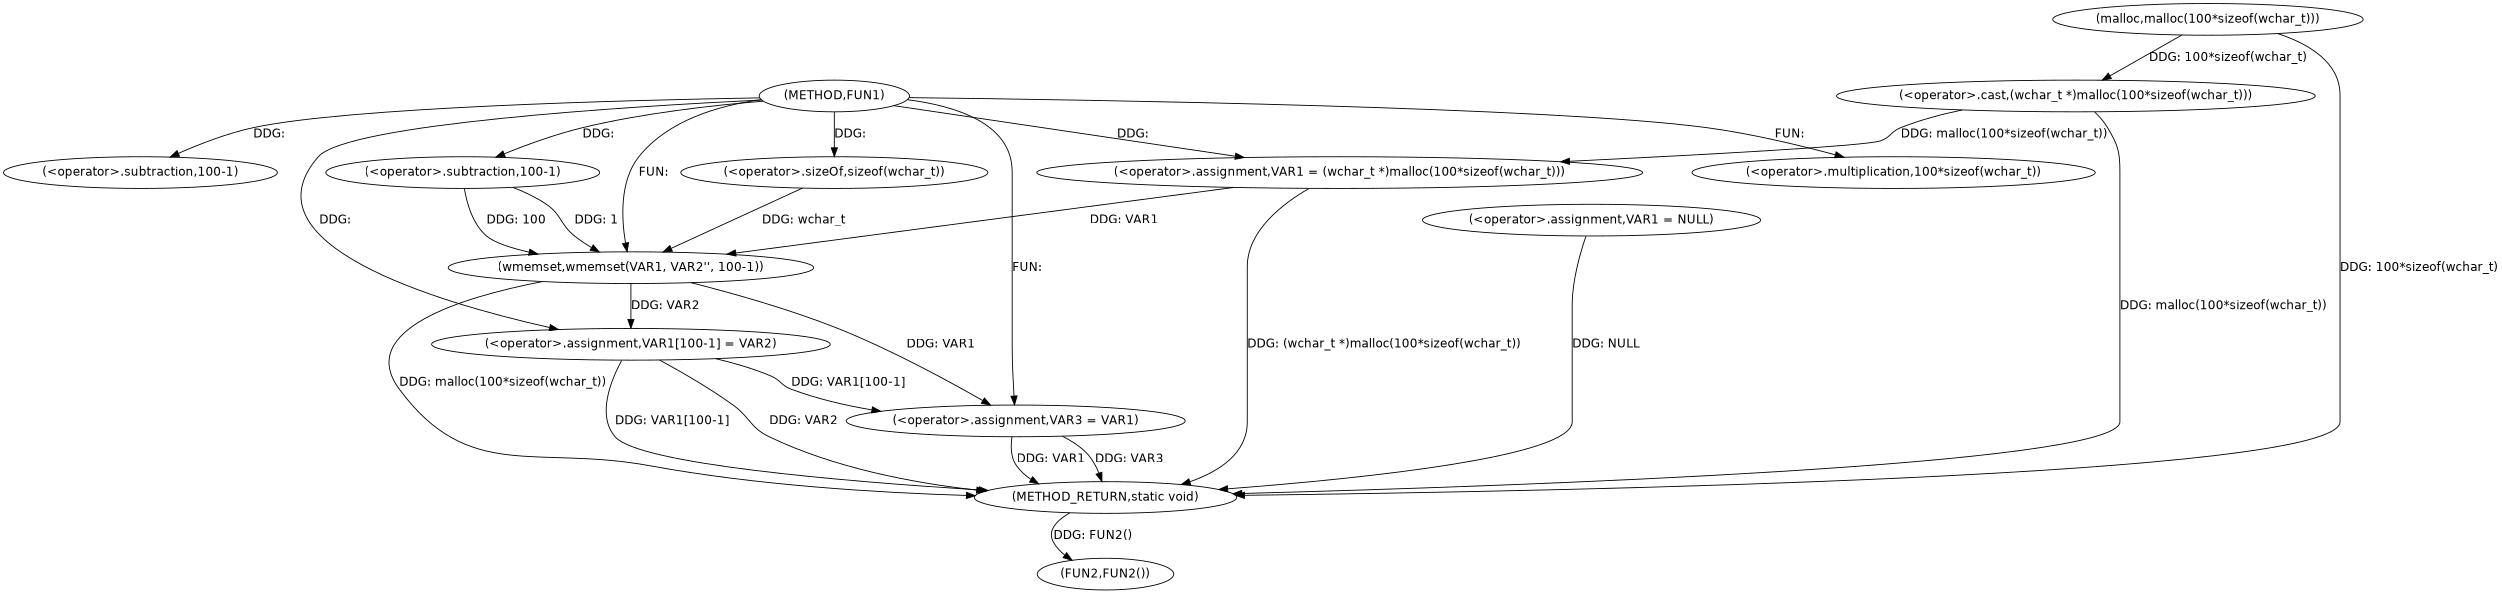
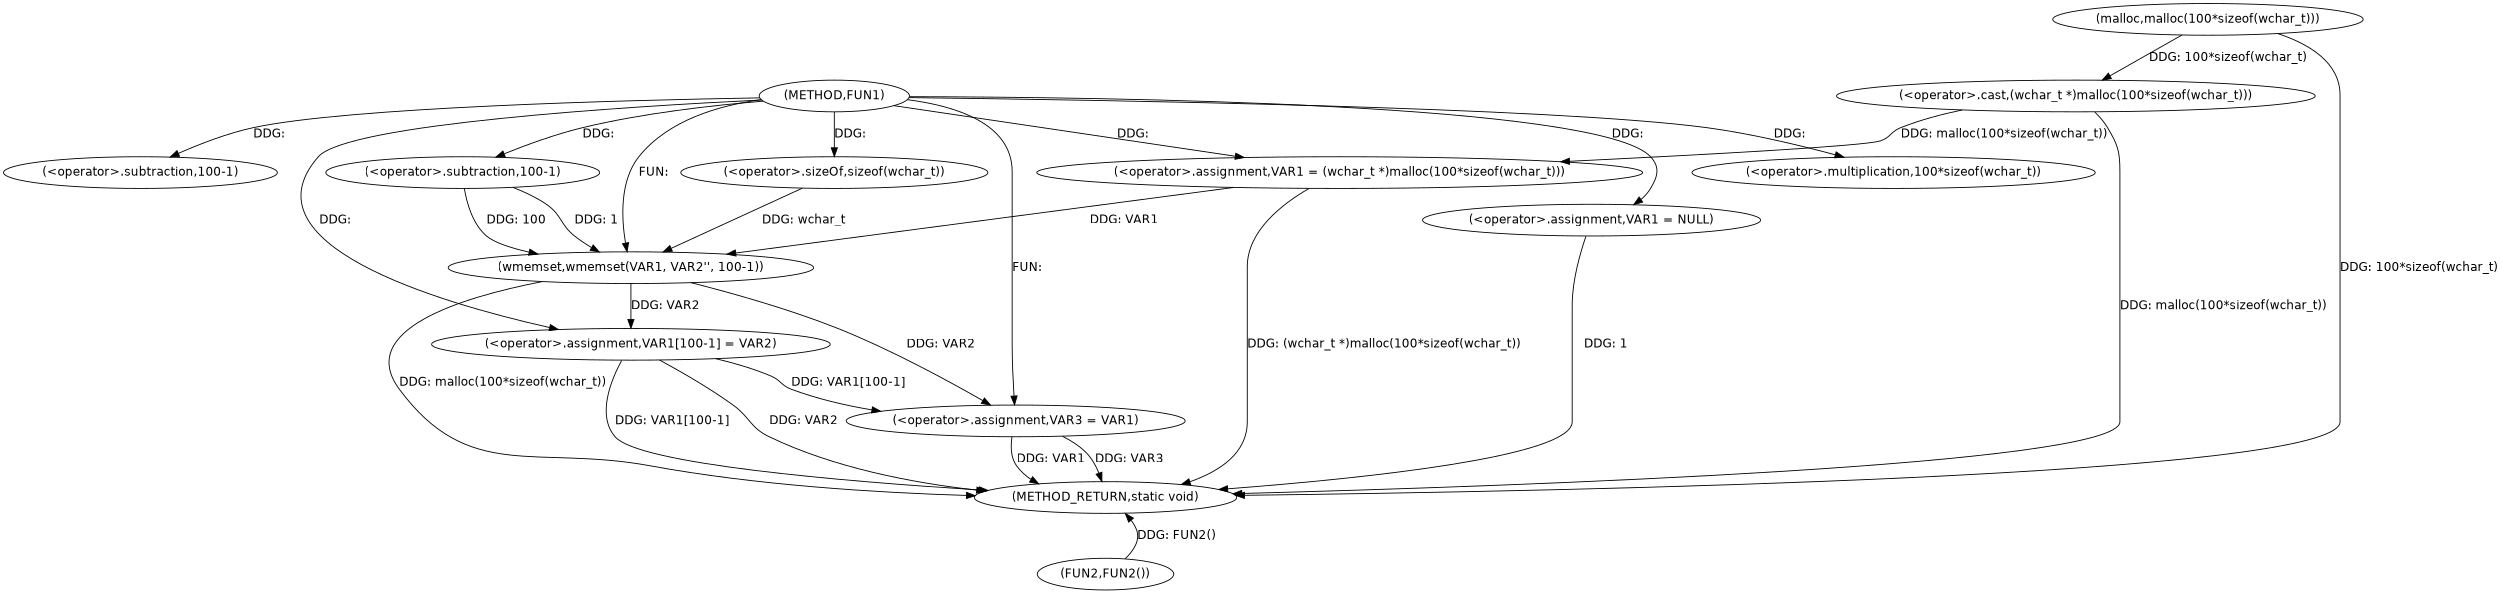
none -> (1467, 117)
(1792, 134) -> (1792, 134)
(941, 344) -> (941, 344)
(1606, 344) -> (1606, 344)
(1052, 532) -> (1137, 541)
